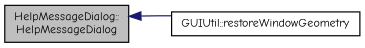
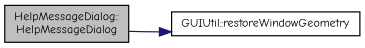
(156, 16) -> (144, 32)
